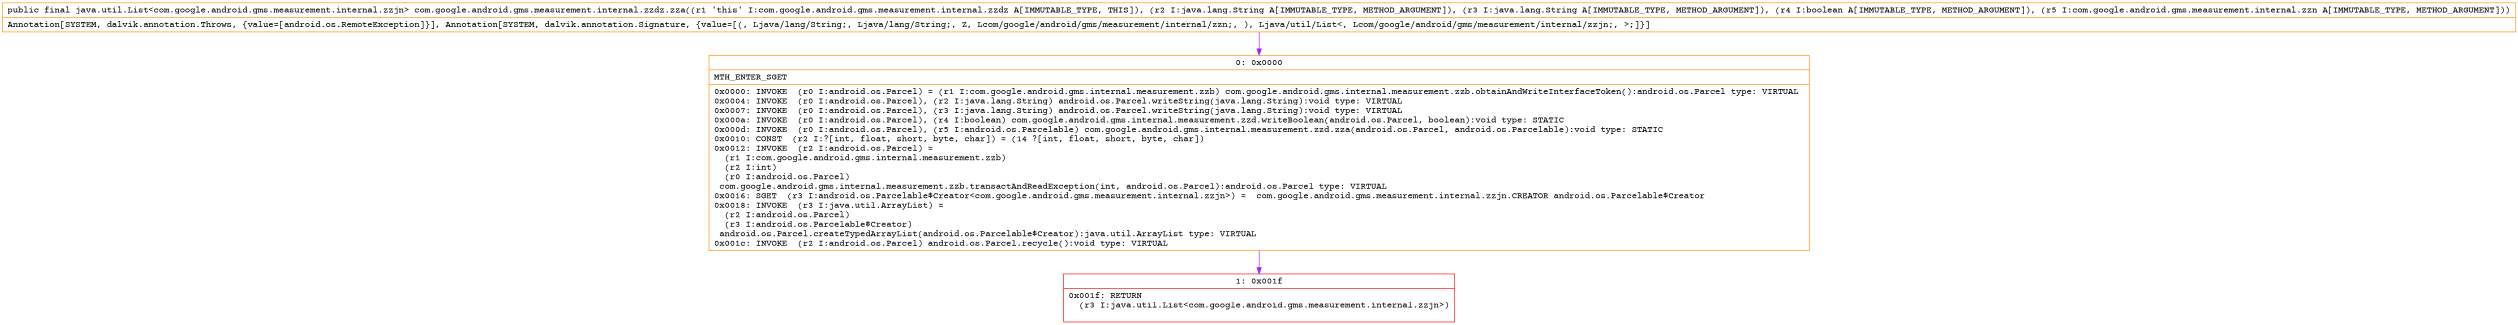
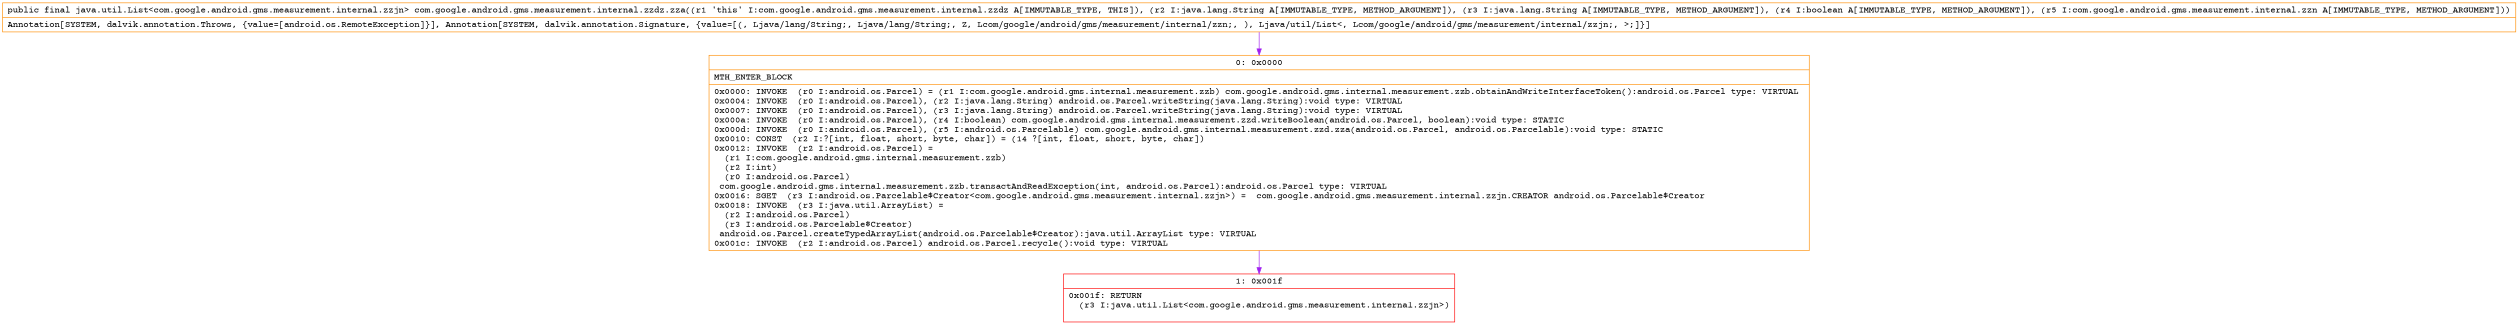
(751, 77) -> (753, 77)
